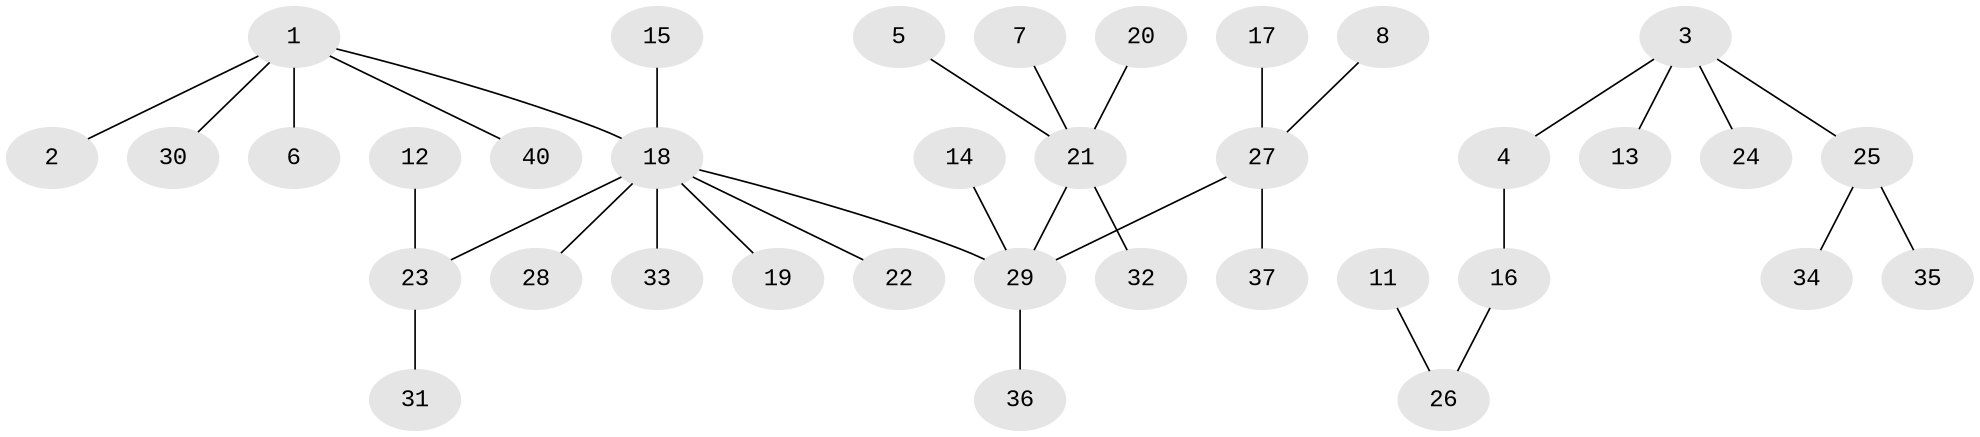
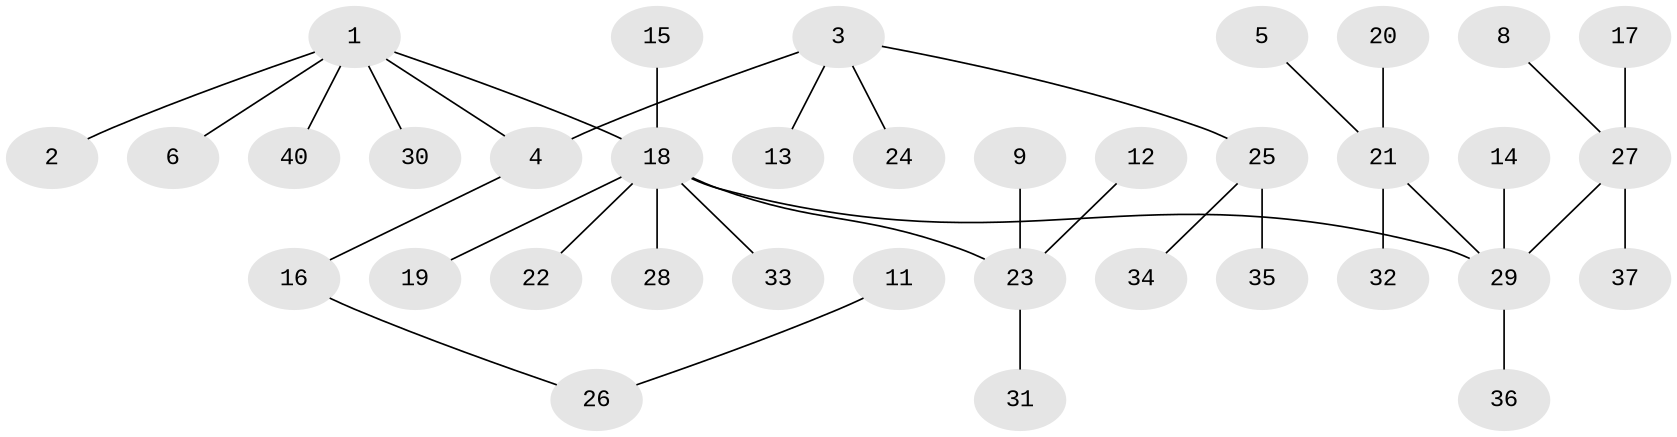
(1020, 37) -> none
none -> (446, 98)
none -> (1020, 158)
